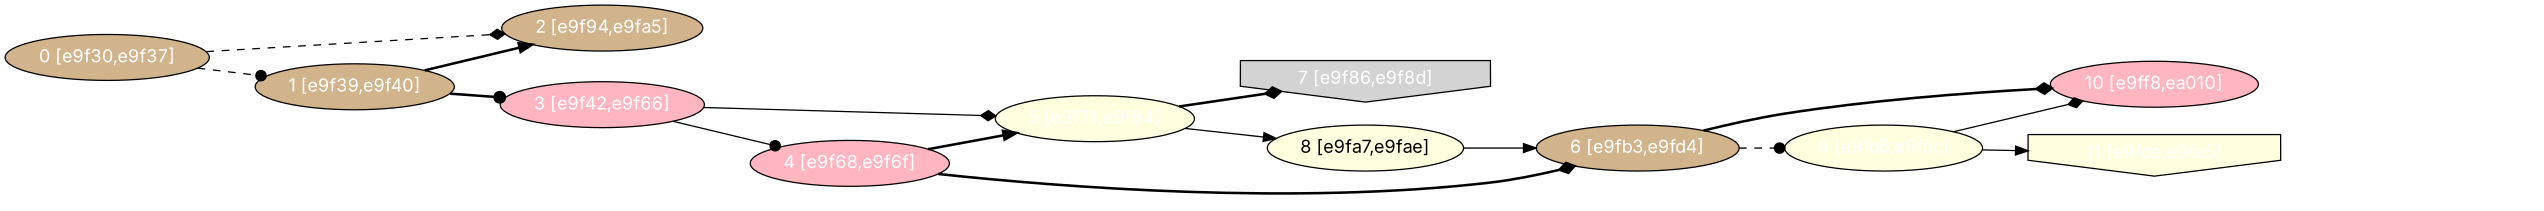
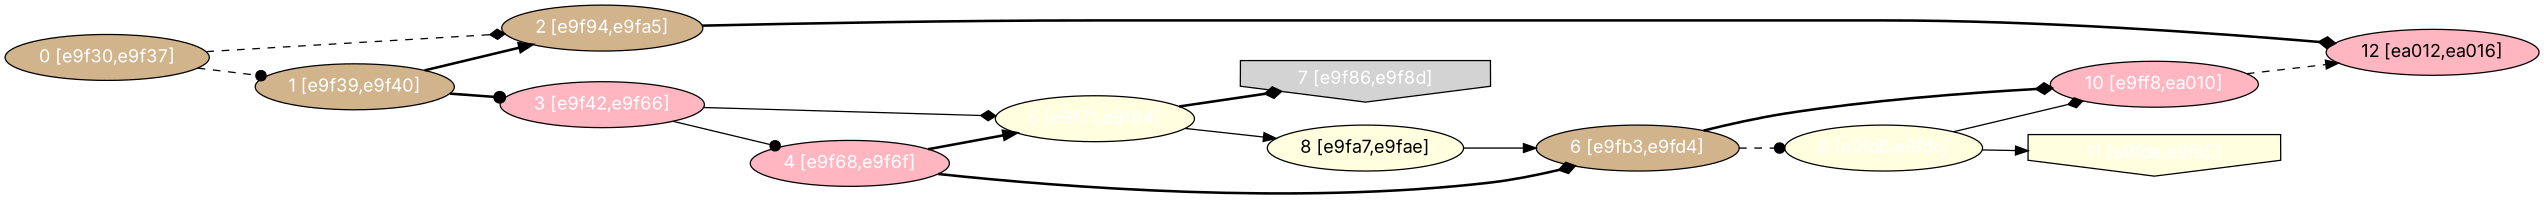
none -> (2433, 52)
